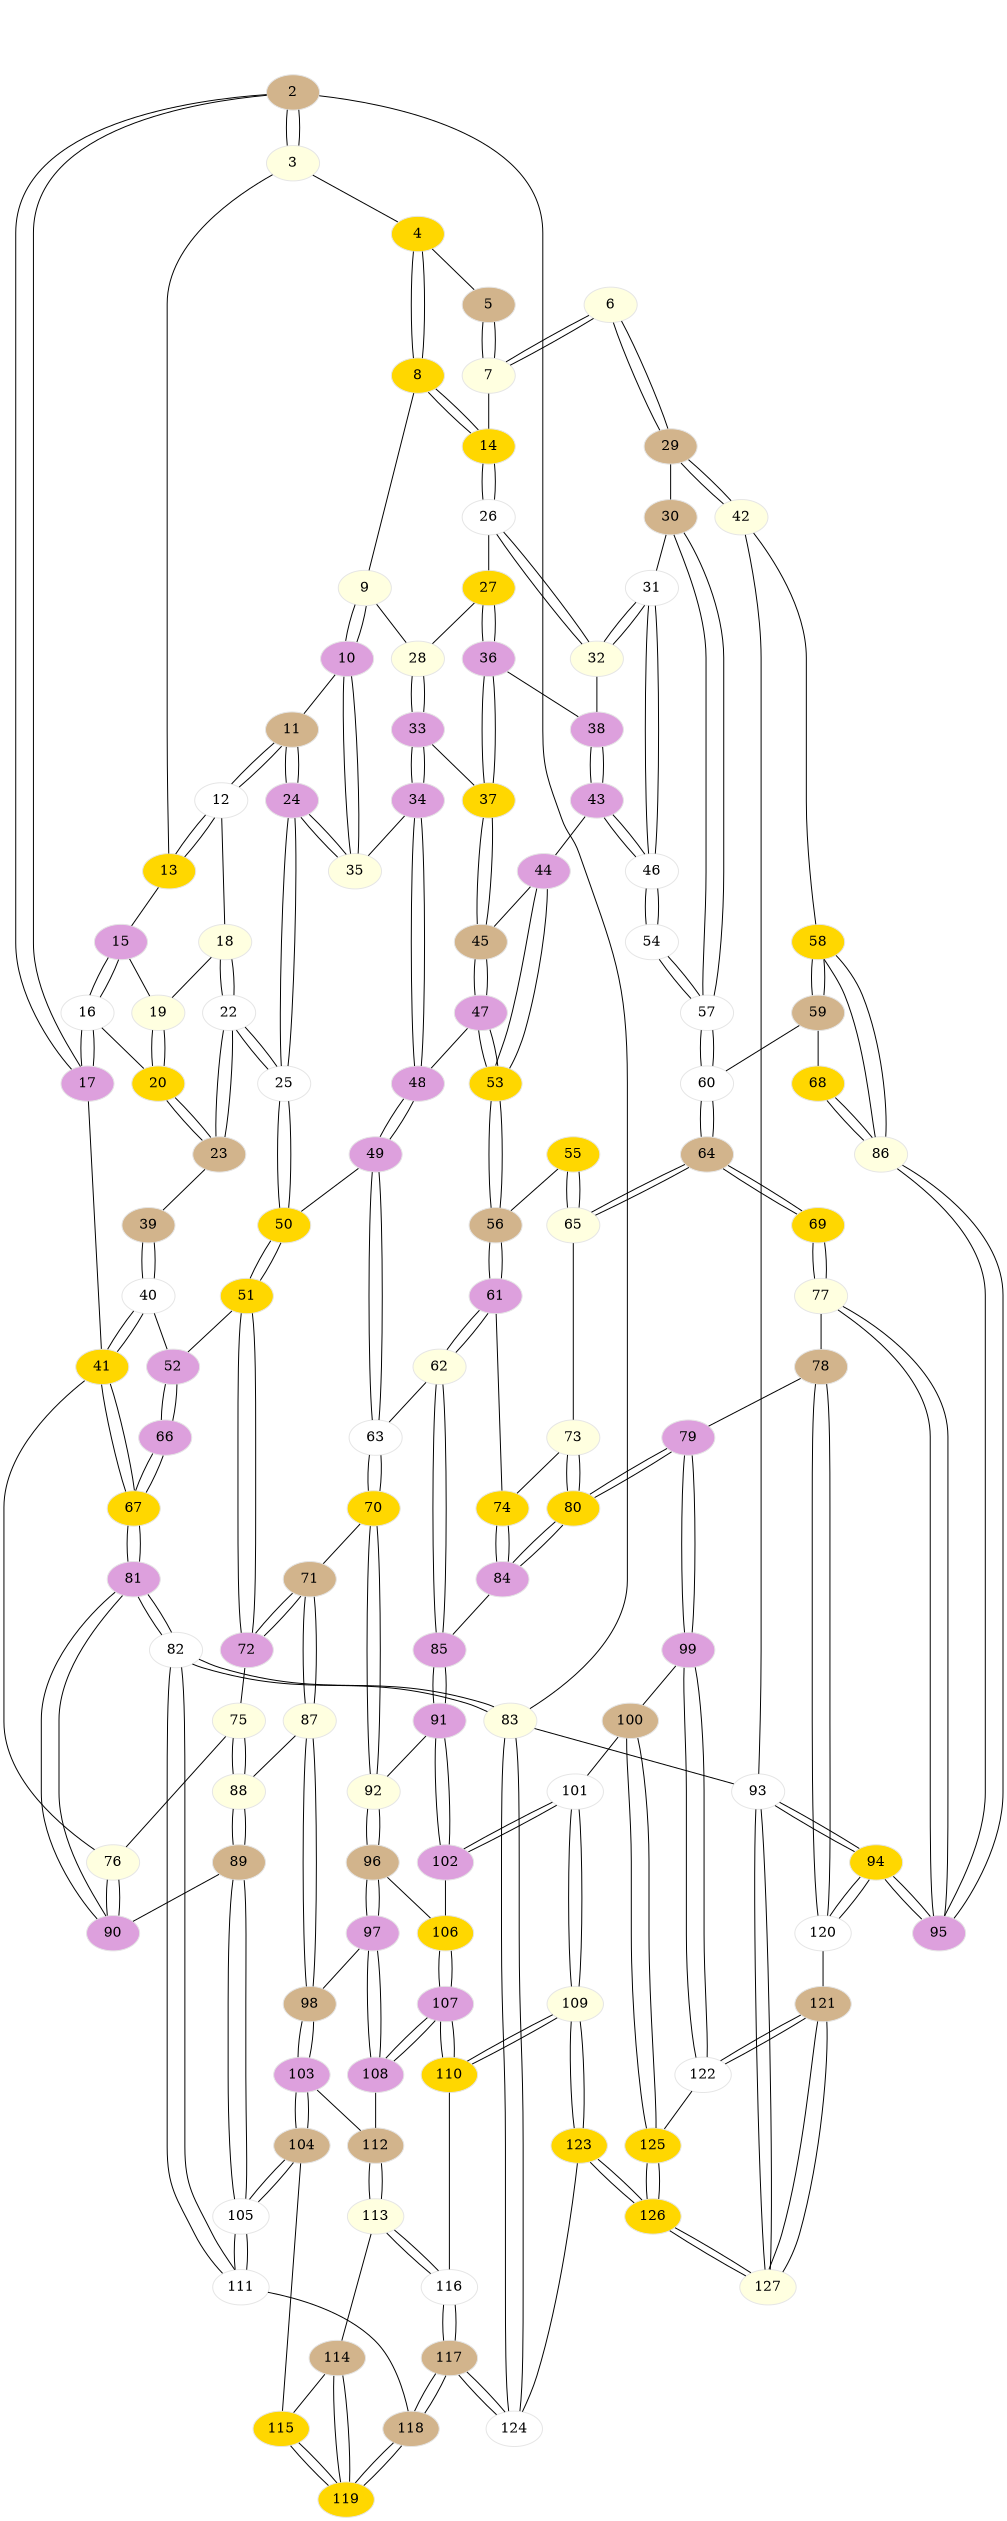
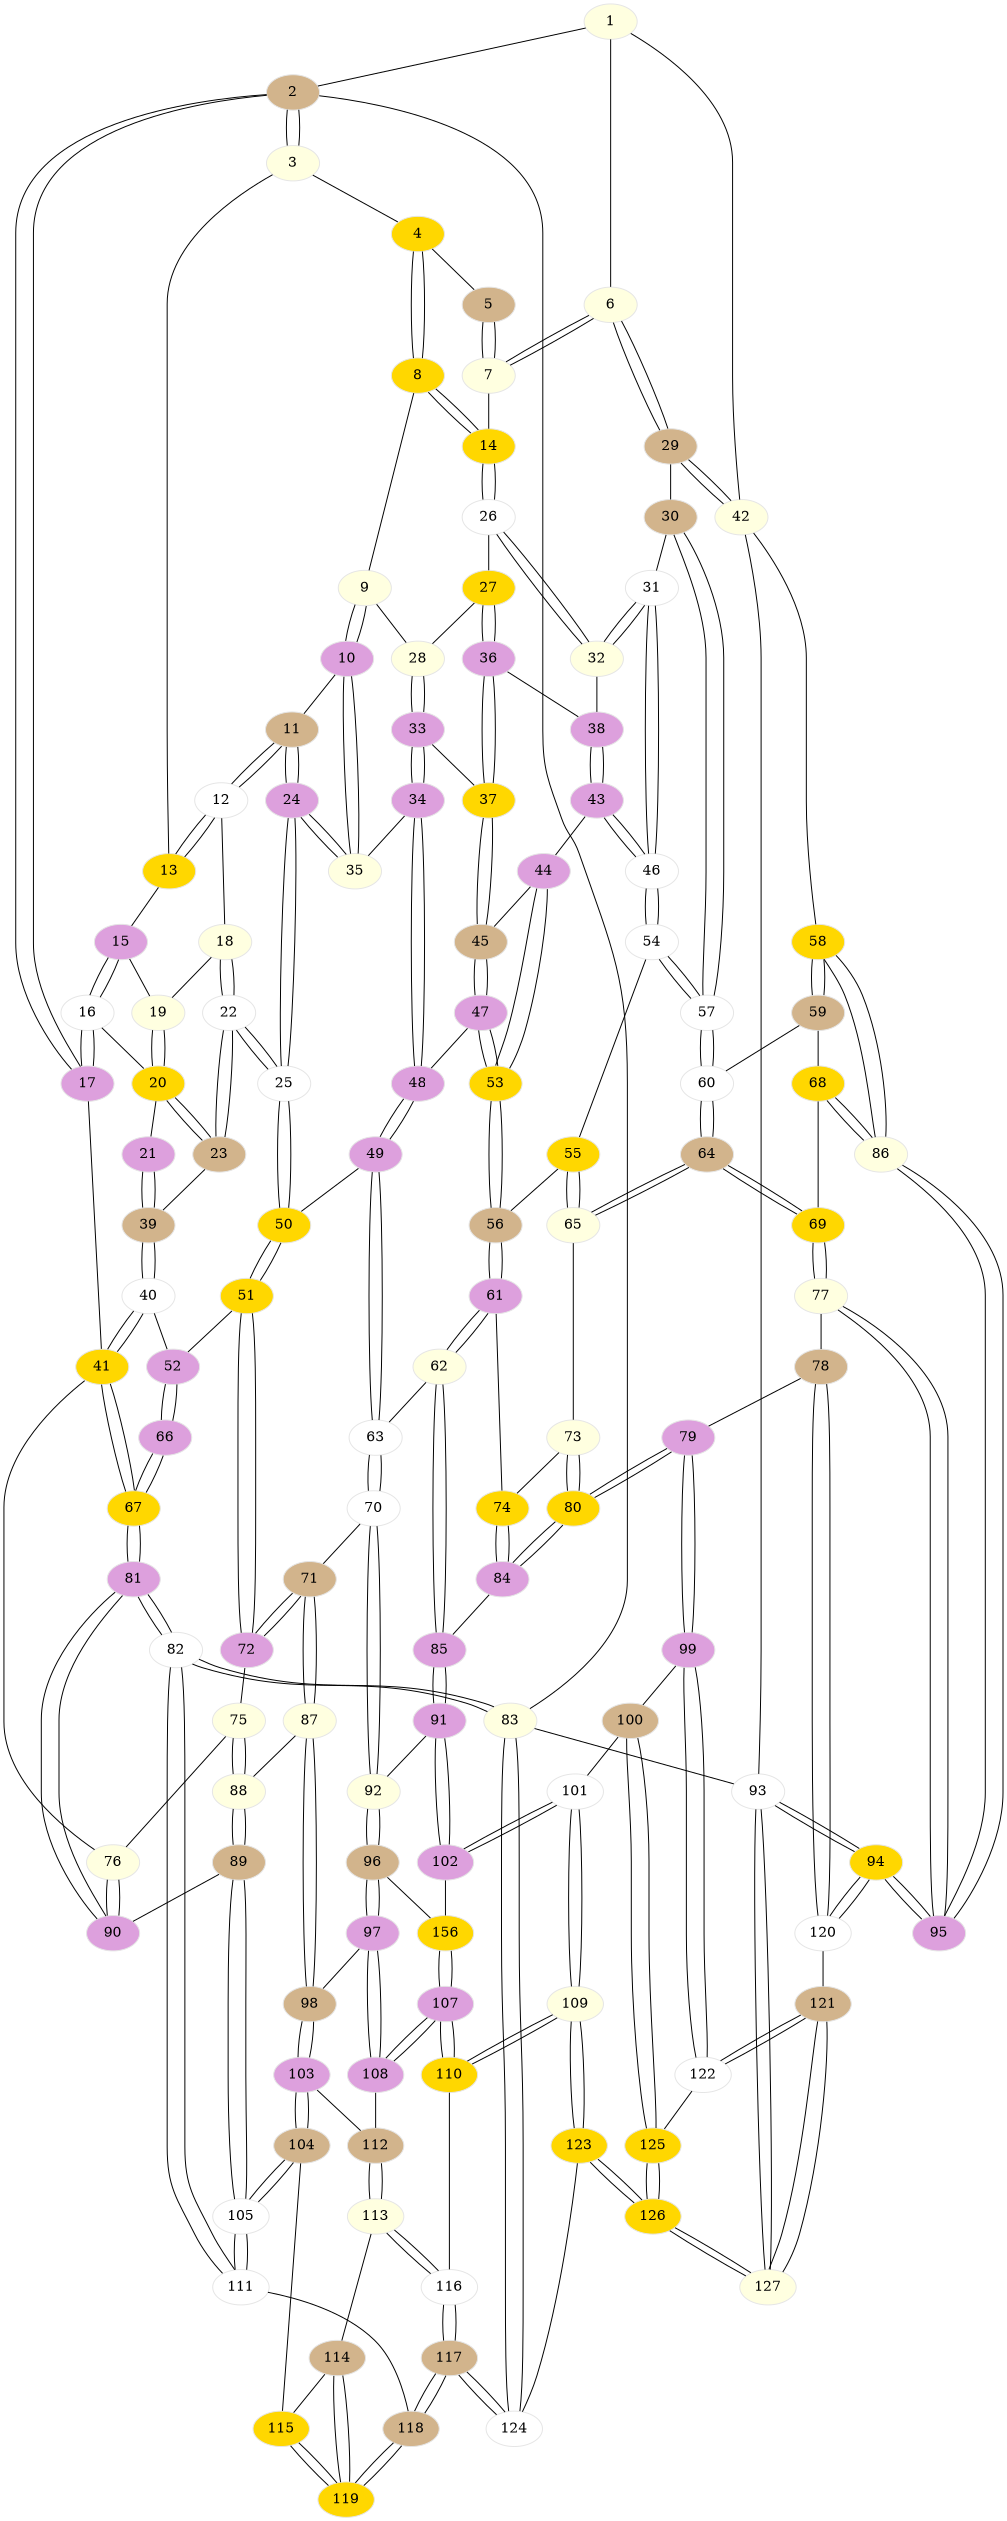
none -> (611, 22)
none -> (613, 1048)
none -> (148, 1154)
none -> (818, 1154)
(374, 1508) -> (374, 1508)
(445, 1933) -> (445, 1933)
